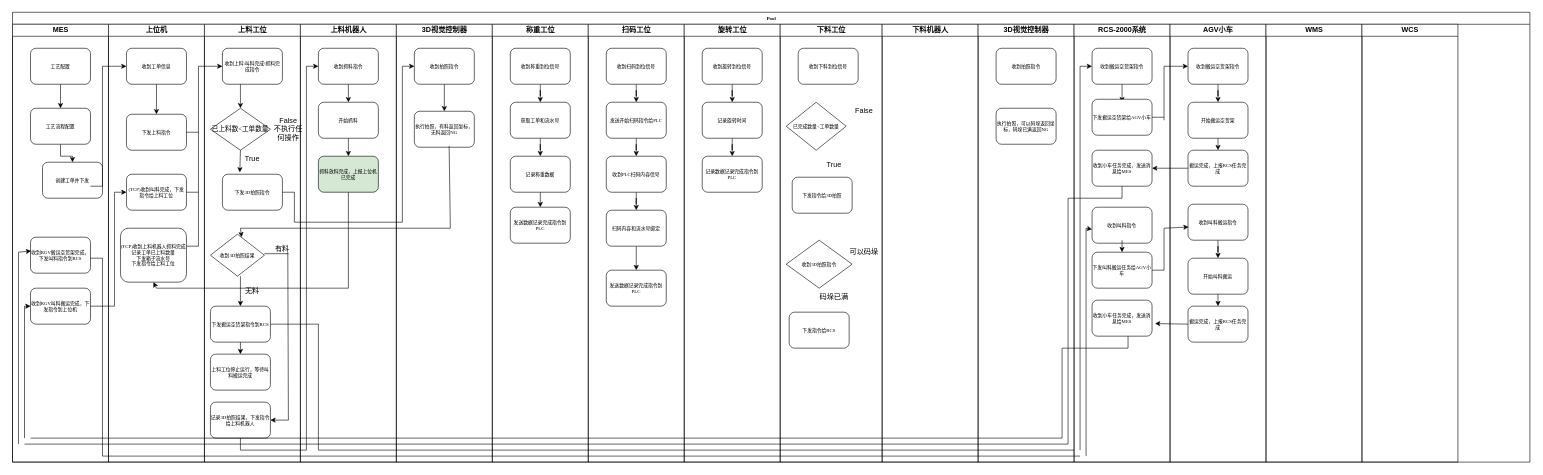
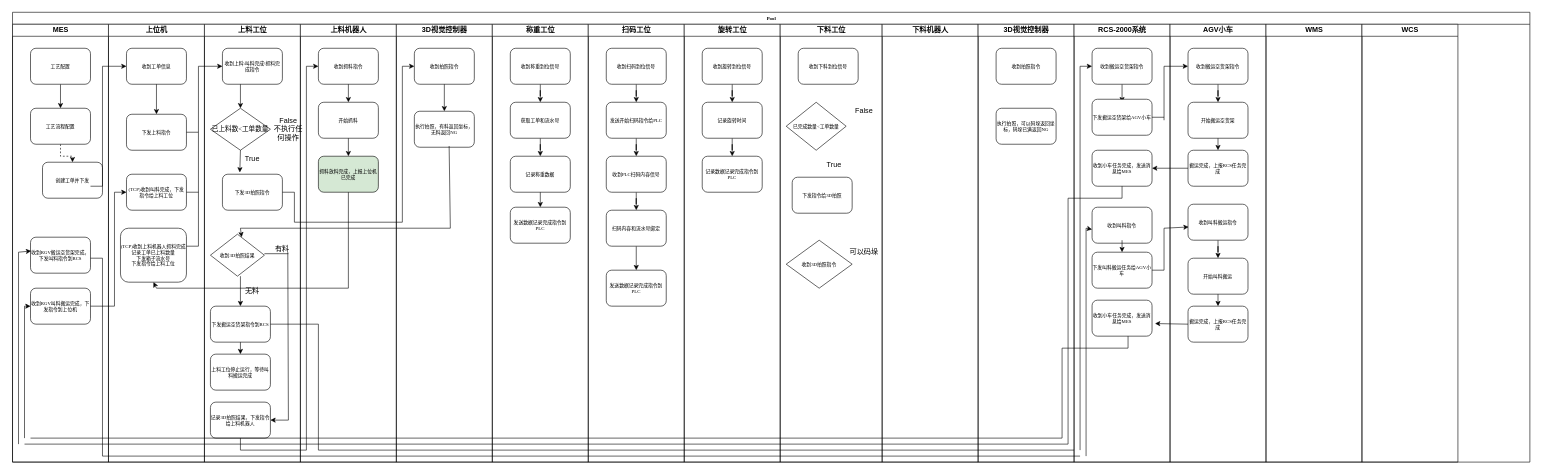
(61, 156) -> (61, 156)
(834, 297) -> none
(819, 330) -> none
